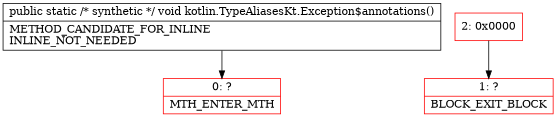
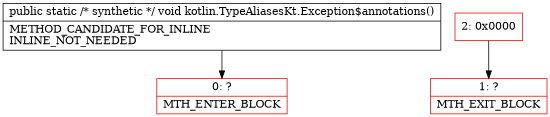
(222, 105) -> (222, 105)
(489, 105) -> (489, 105)
